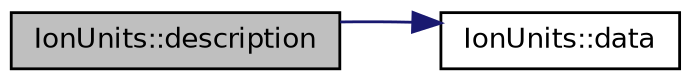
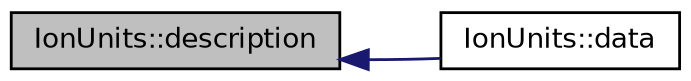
(376, 22) -> (405, 59)
